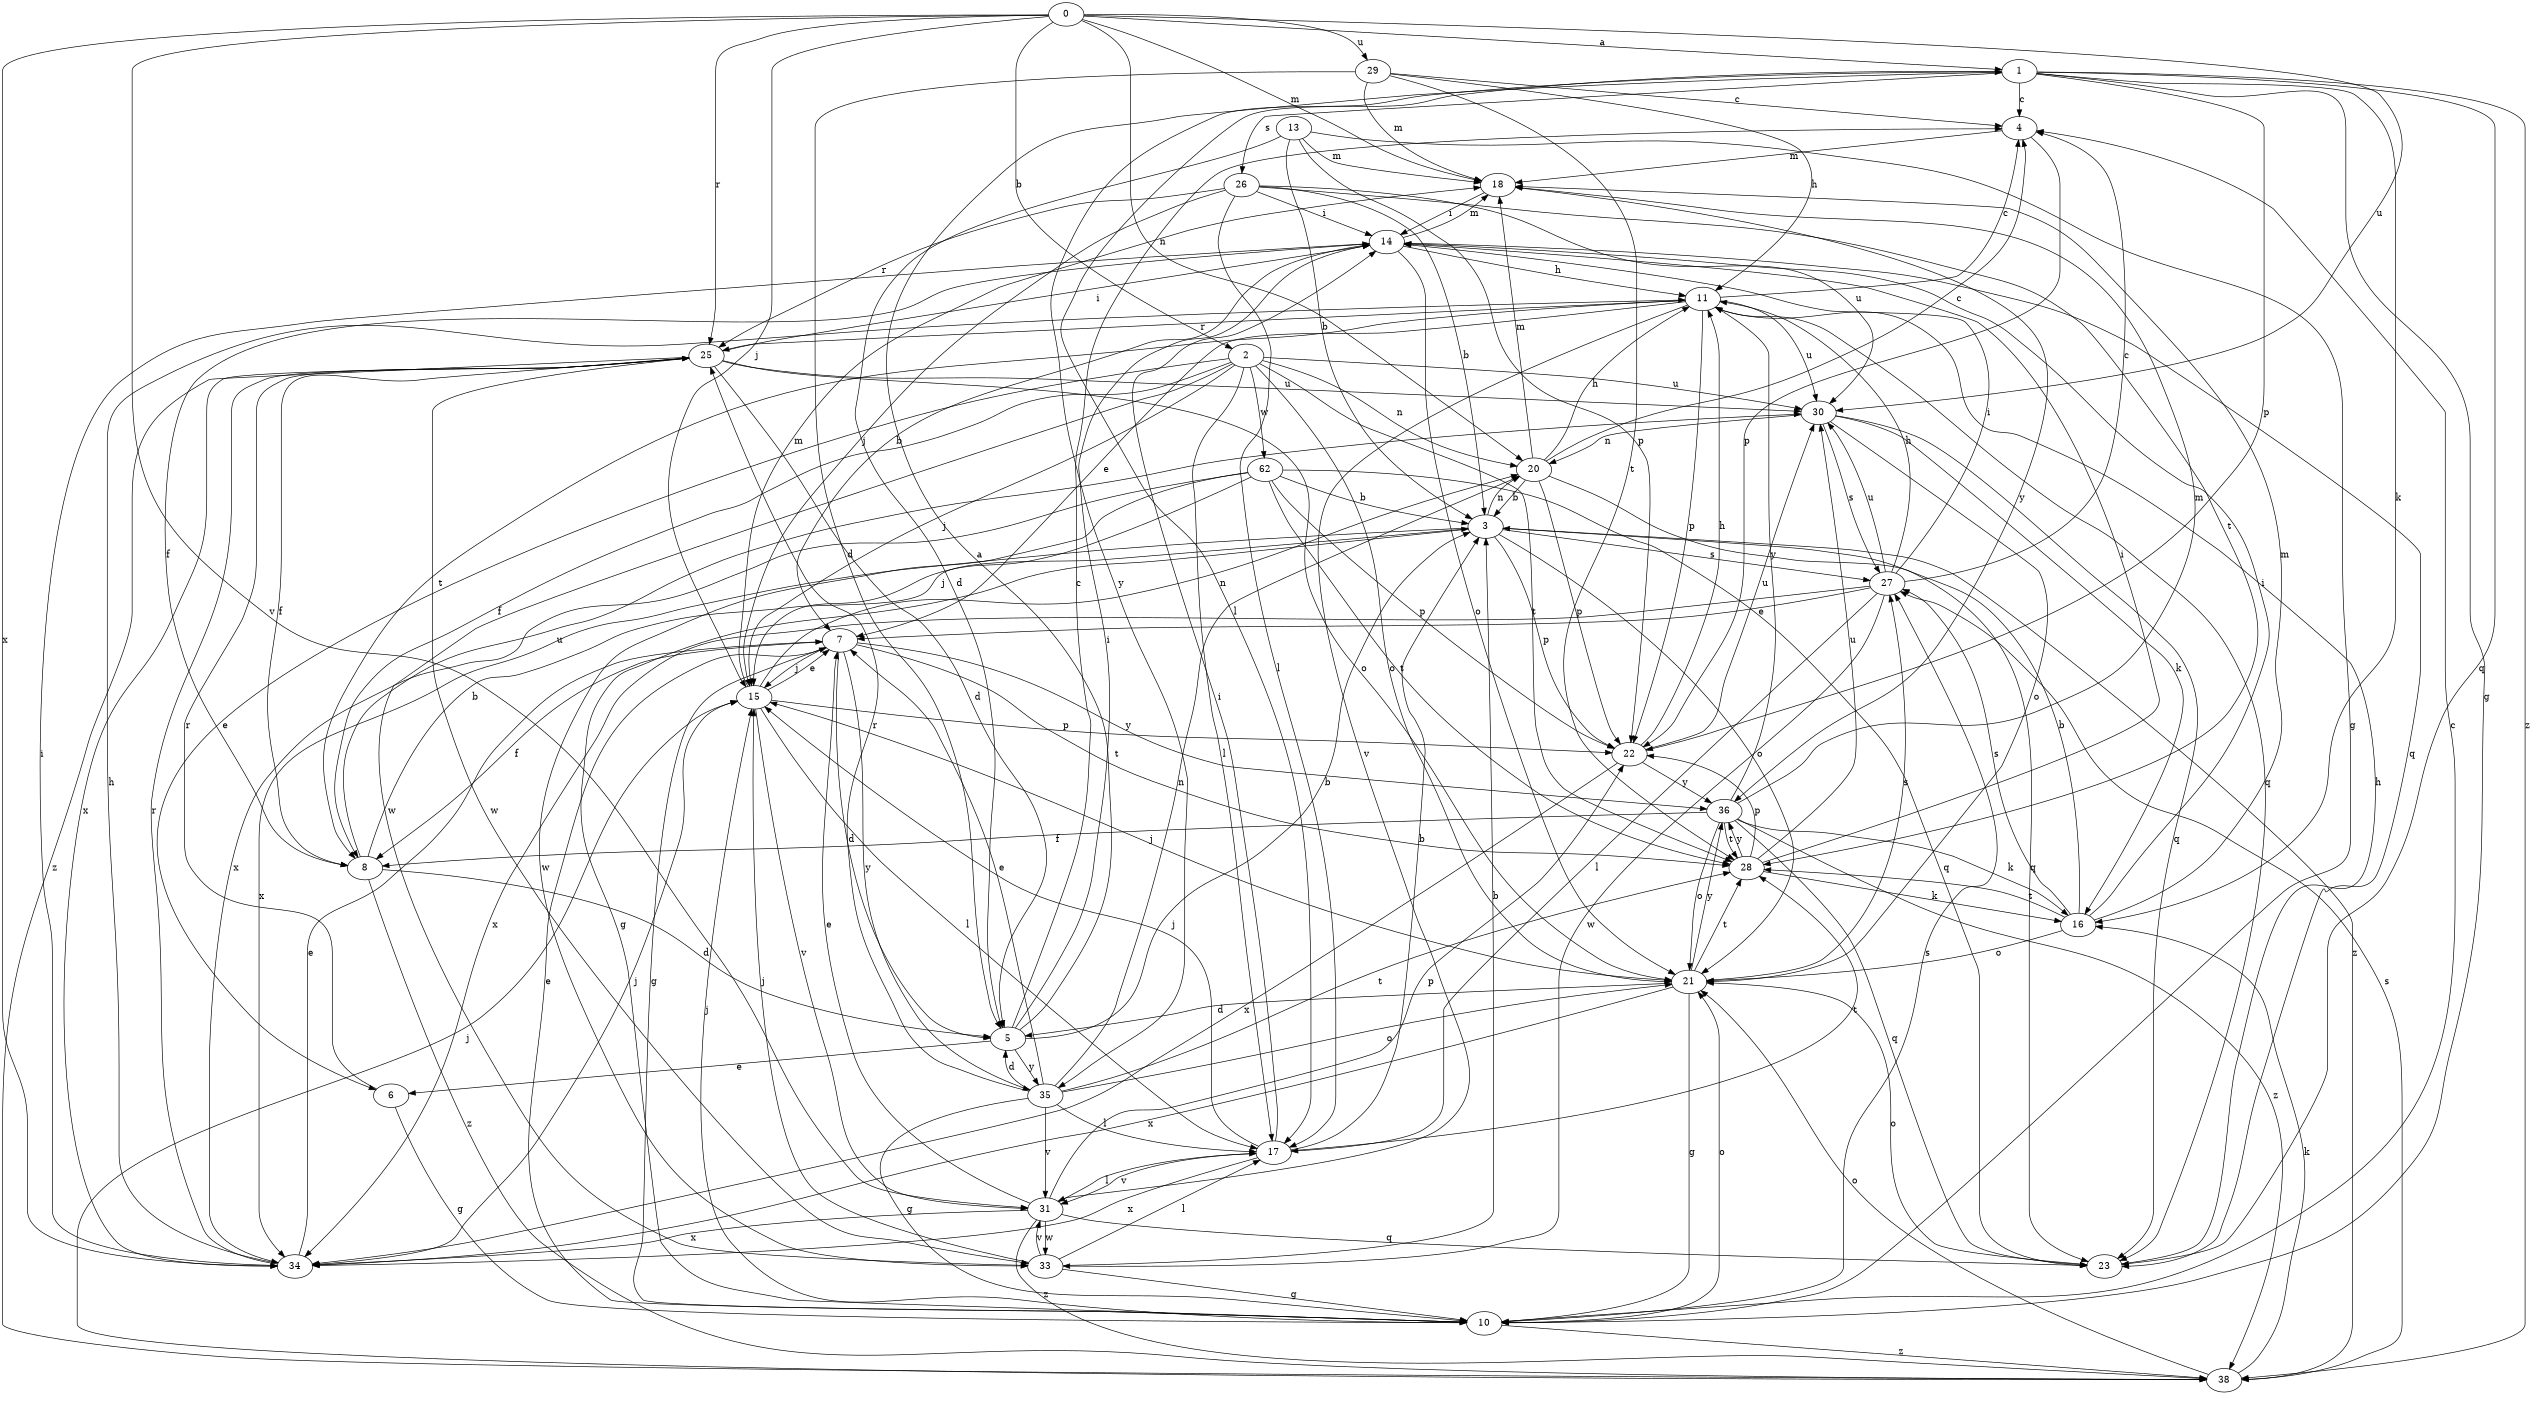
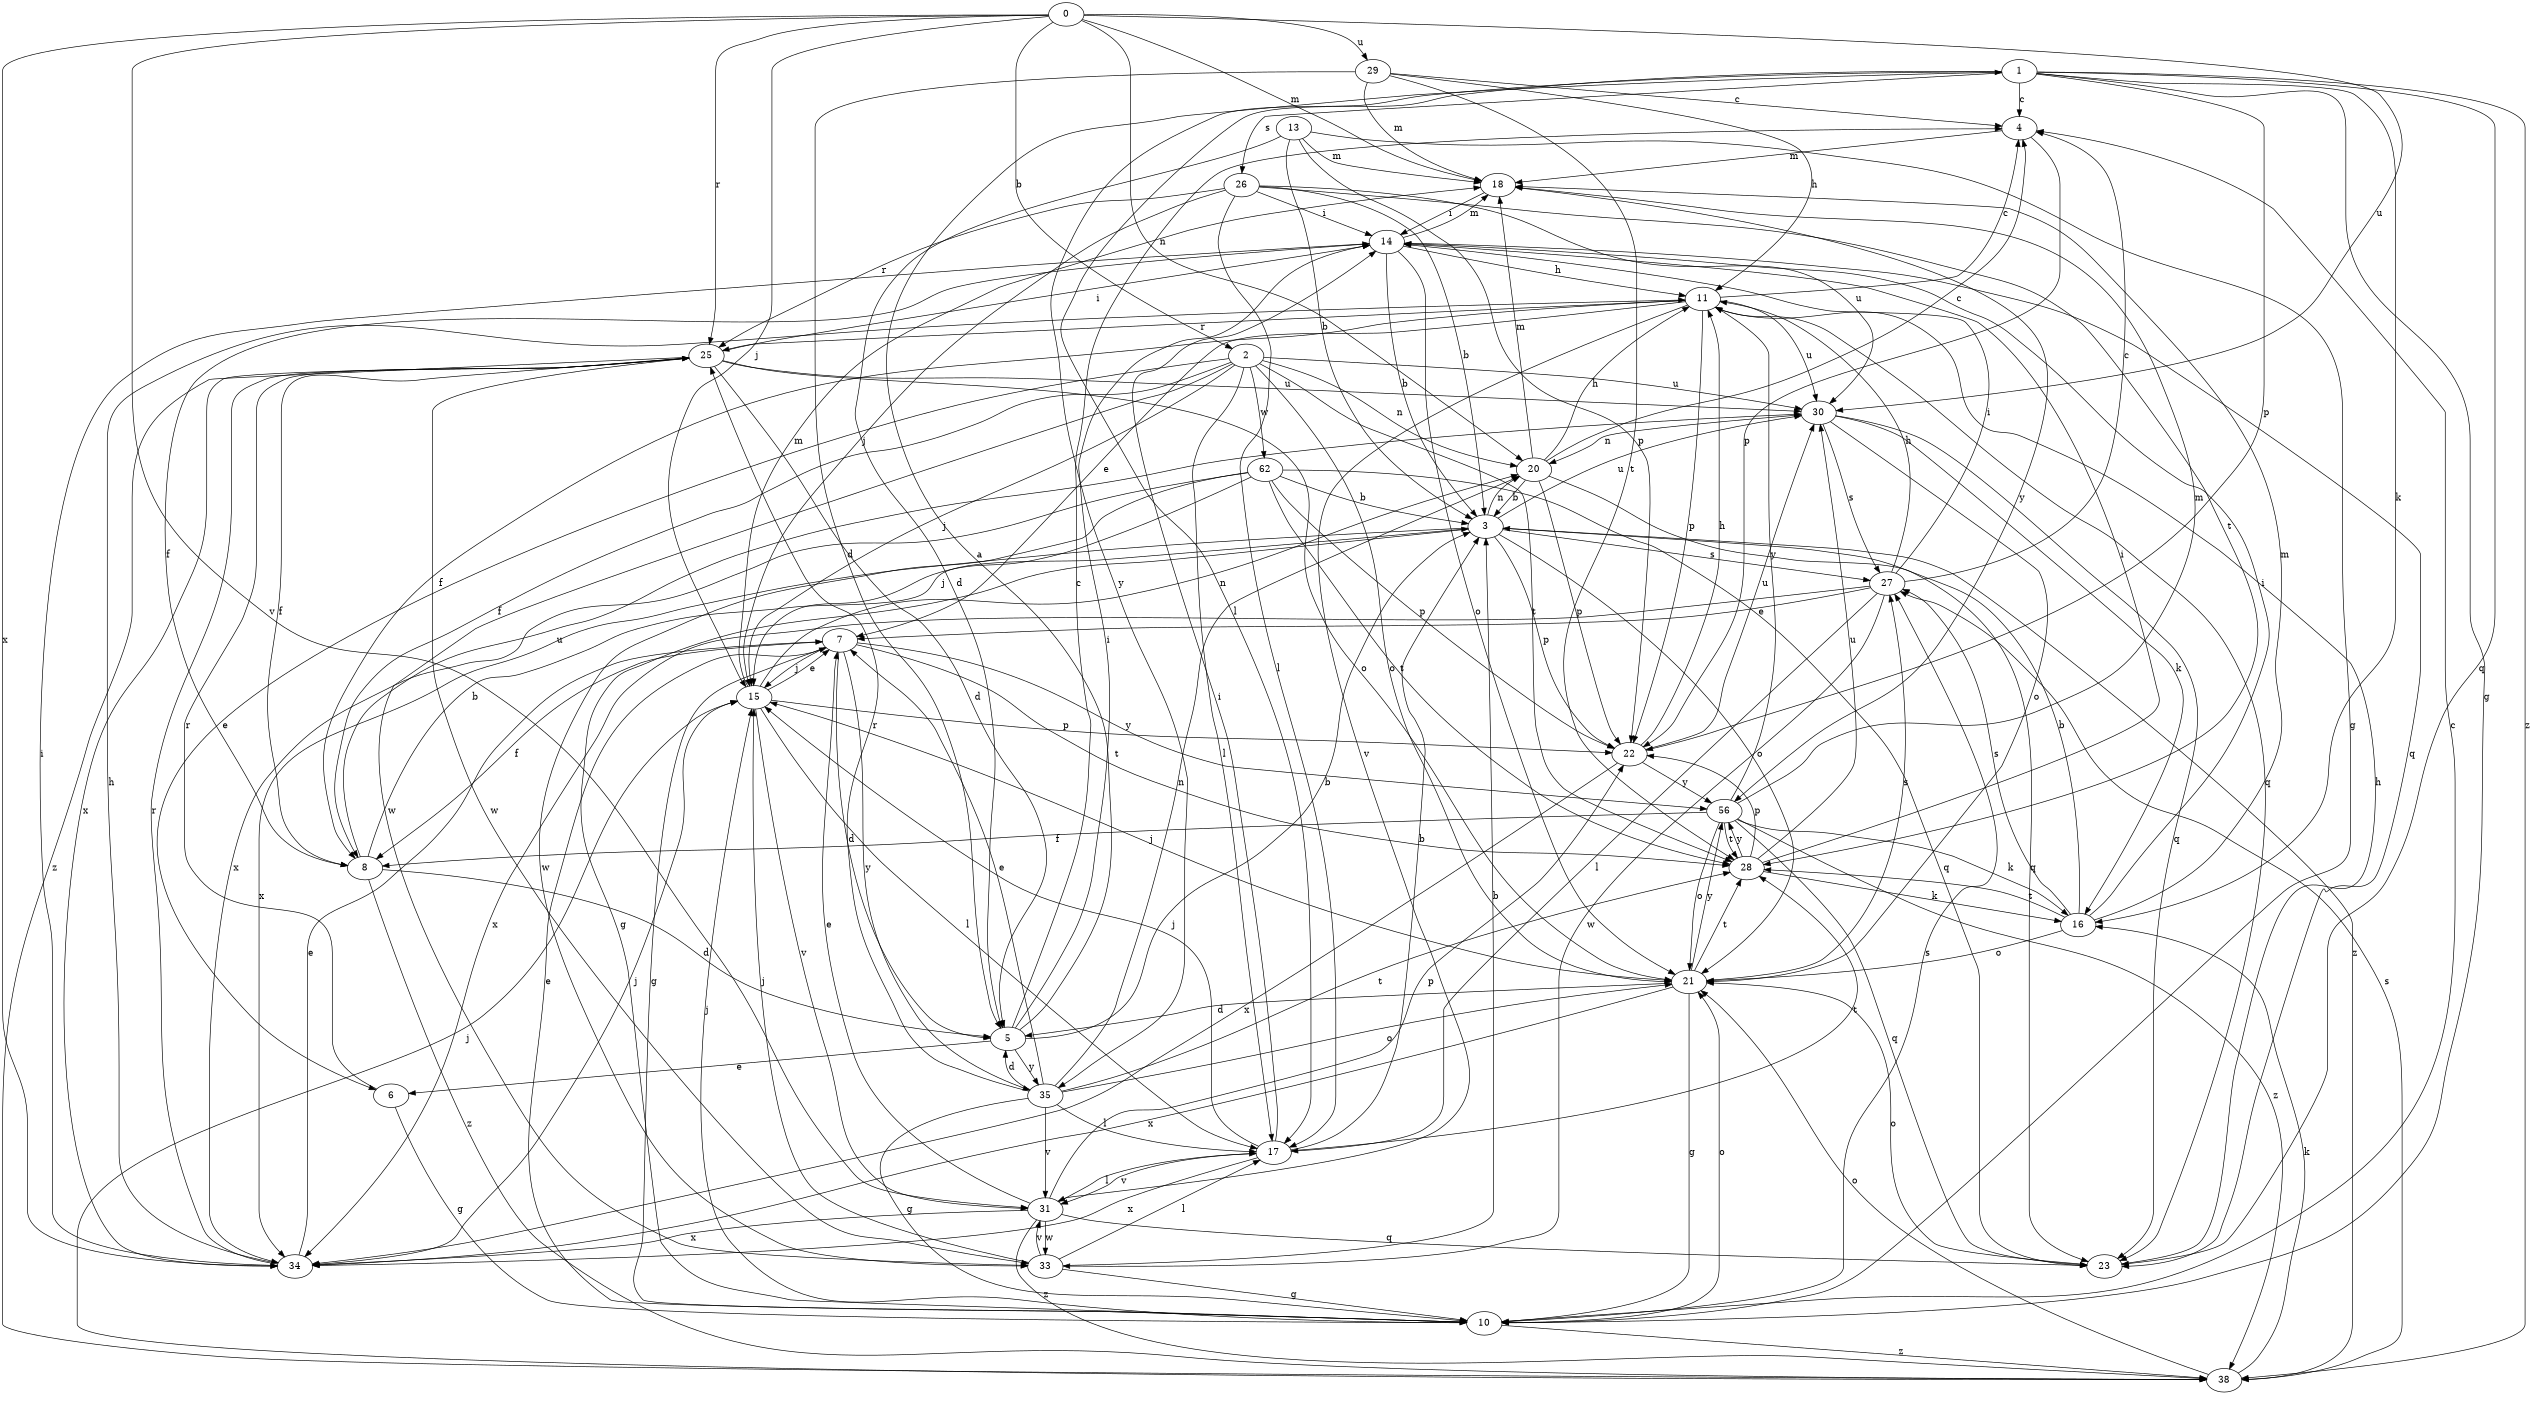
(1539, 43) -> none
(1046, 375) -> (1402, 385)
(1866, 497) -> (1648, 448)
(441, 584) -> (441, 584)
(1724, 811) -> (1724, 811)
